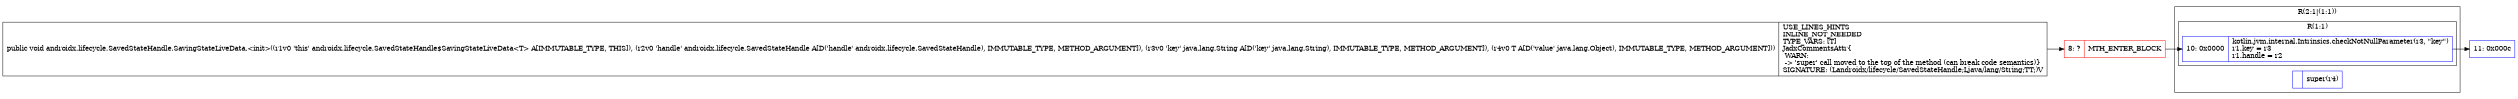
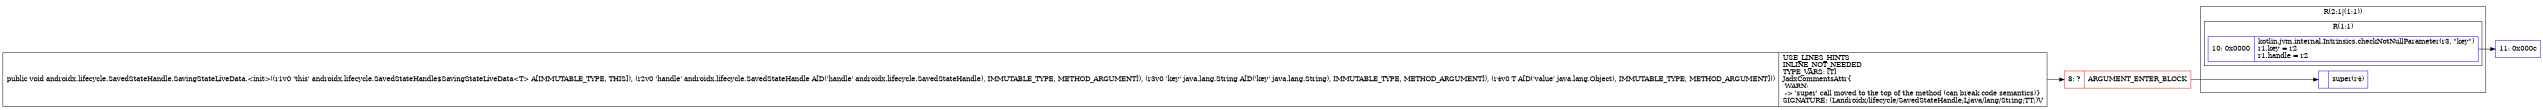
(2125, 49) -> (2138, 79)
(2171, 49) -> (2252, 80)
(2252, 49) -> (2278, 49)
